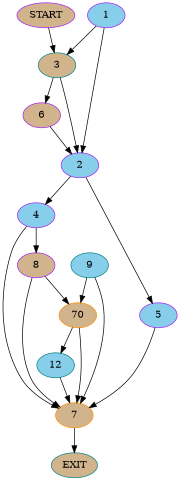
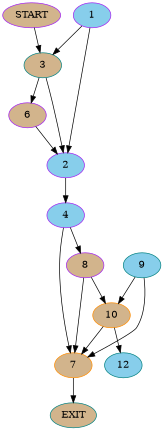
(78, 315) -> (112, 315)
(158, 315) -> none
(64, 387) -> none
